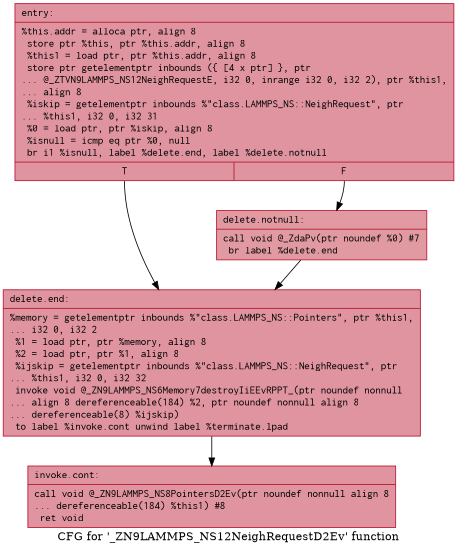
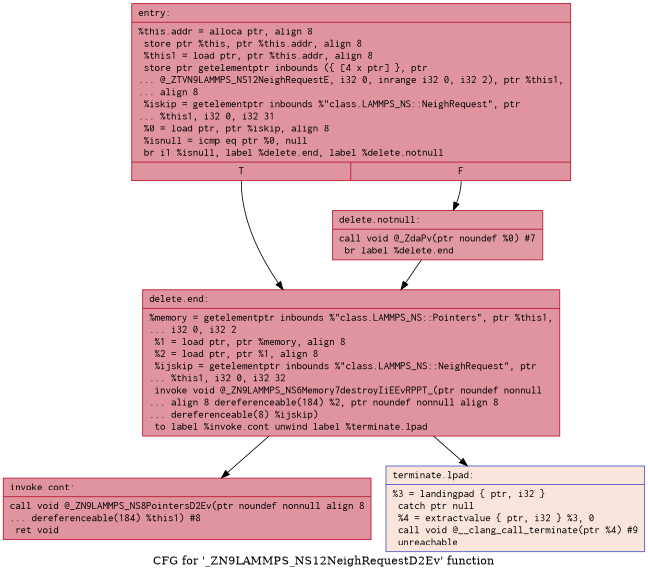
none -> (515, 509)
